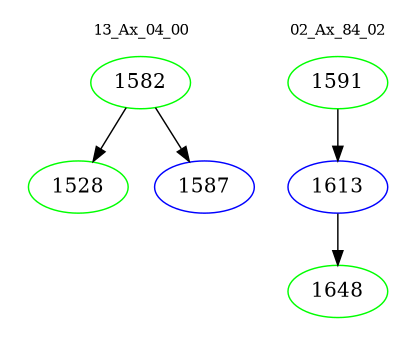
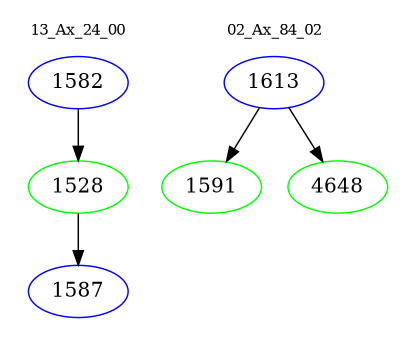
(141, 31) -> (78, 31)
(141, 83) -> (78, 83)
(168, 128) -> (78, 232)
(338, 128) -> (247, 128)
(338, 291) -> (338, 187)
